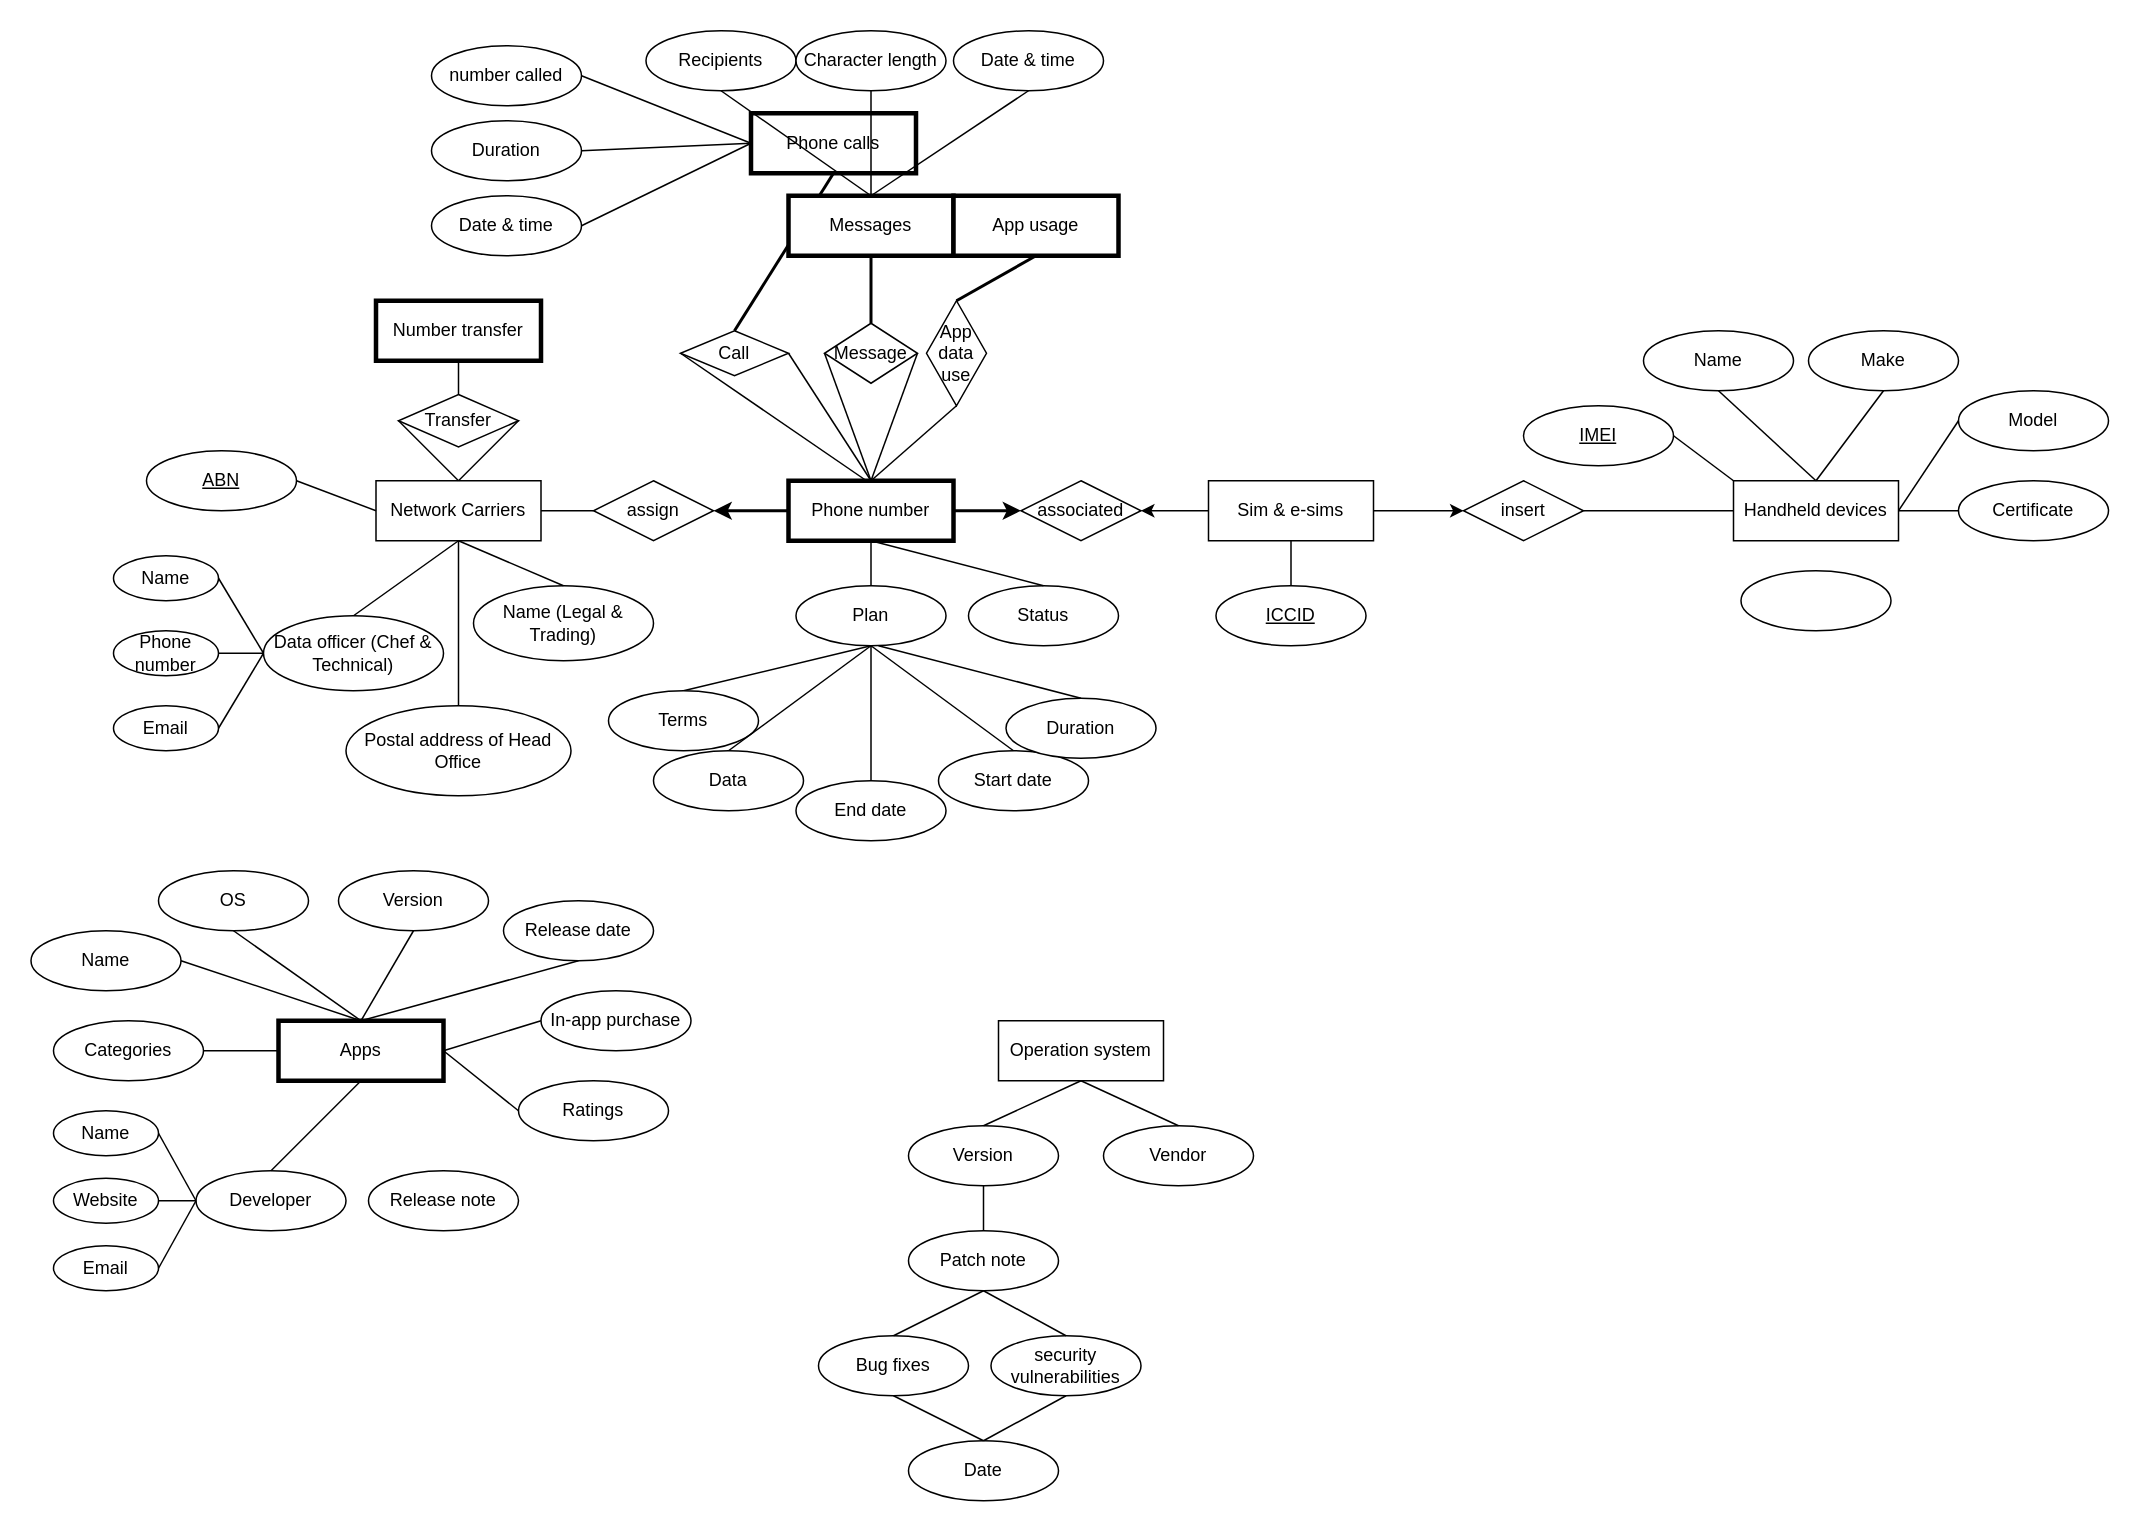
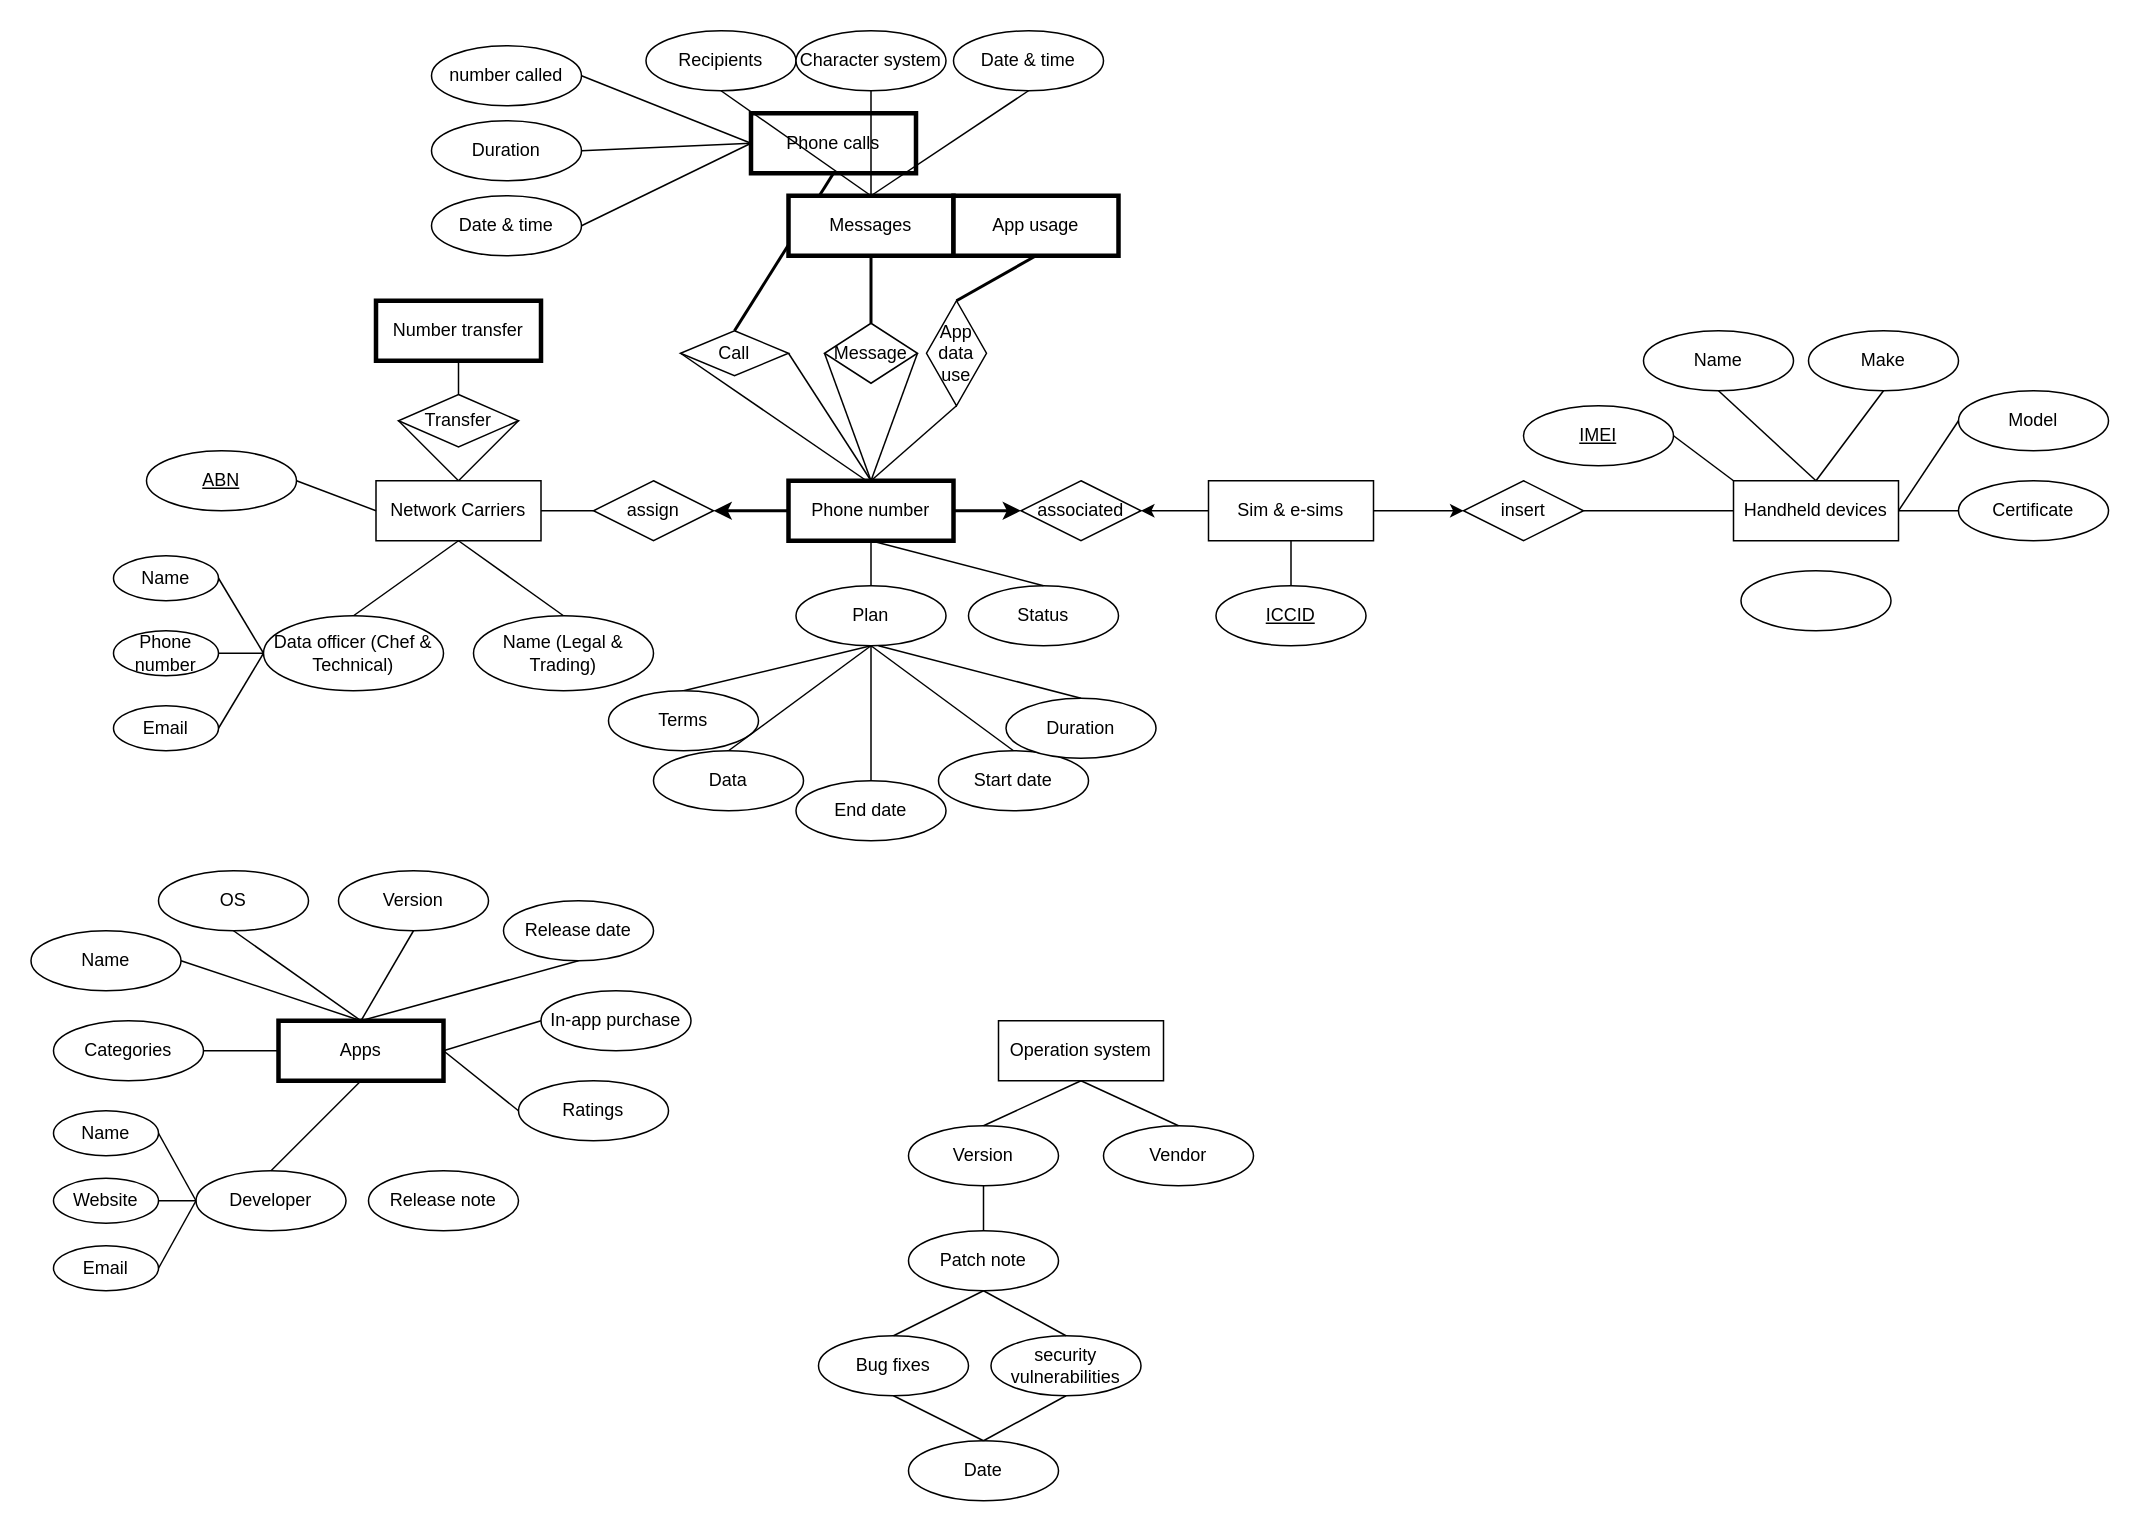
(871, 61) -> (871, 61)
(563, 623) -> (563, 653)
(458, 625) -> none
(458, 751) -> none
